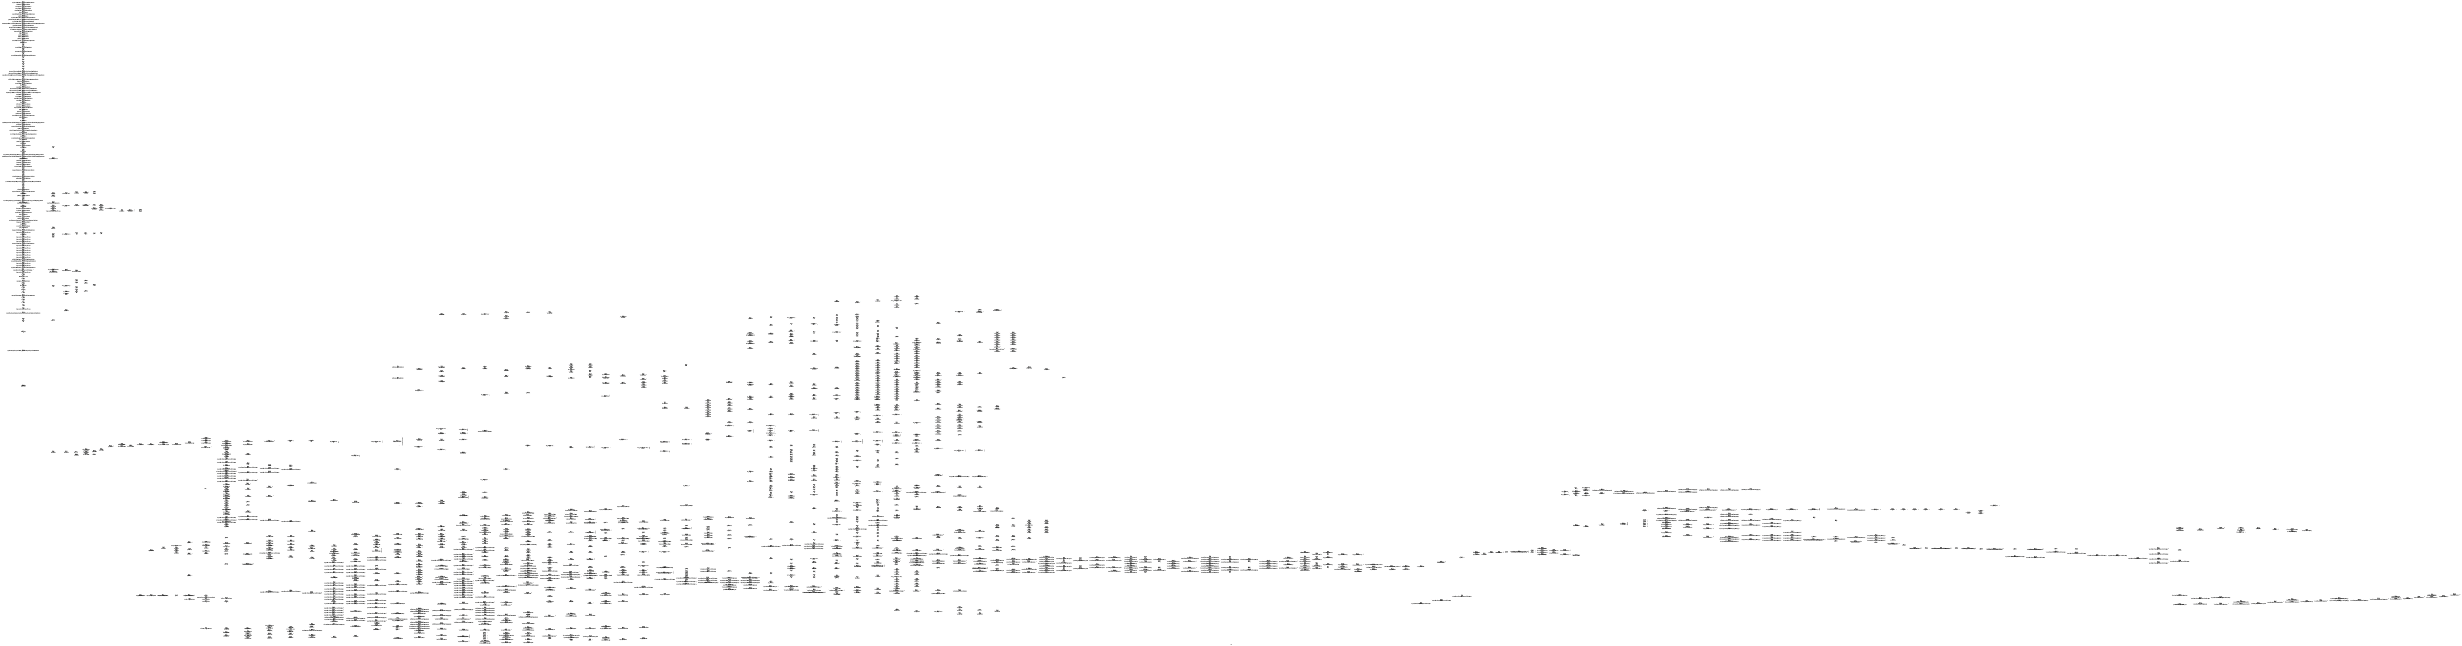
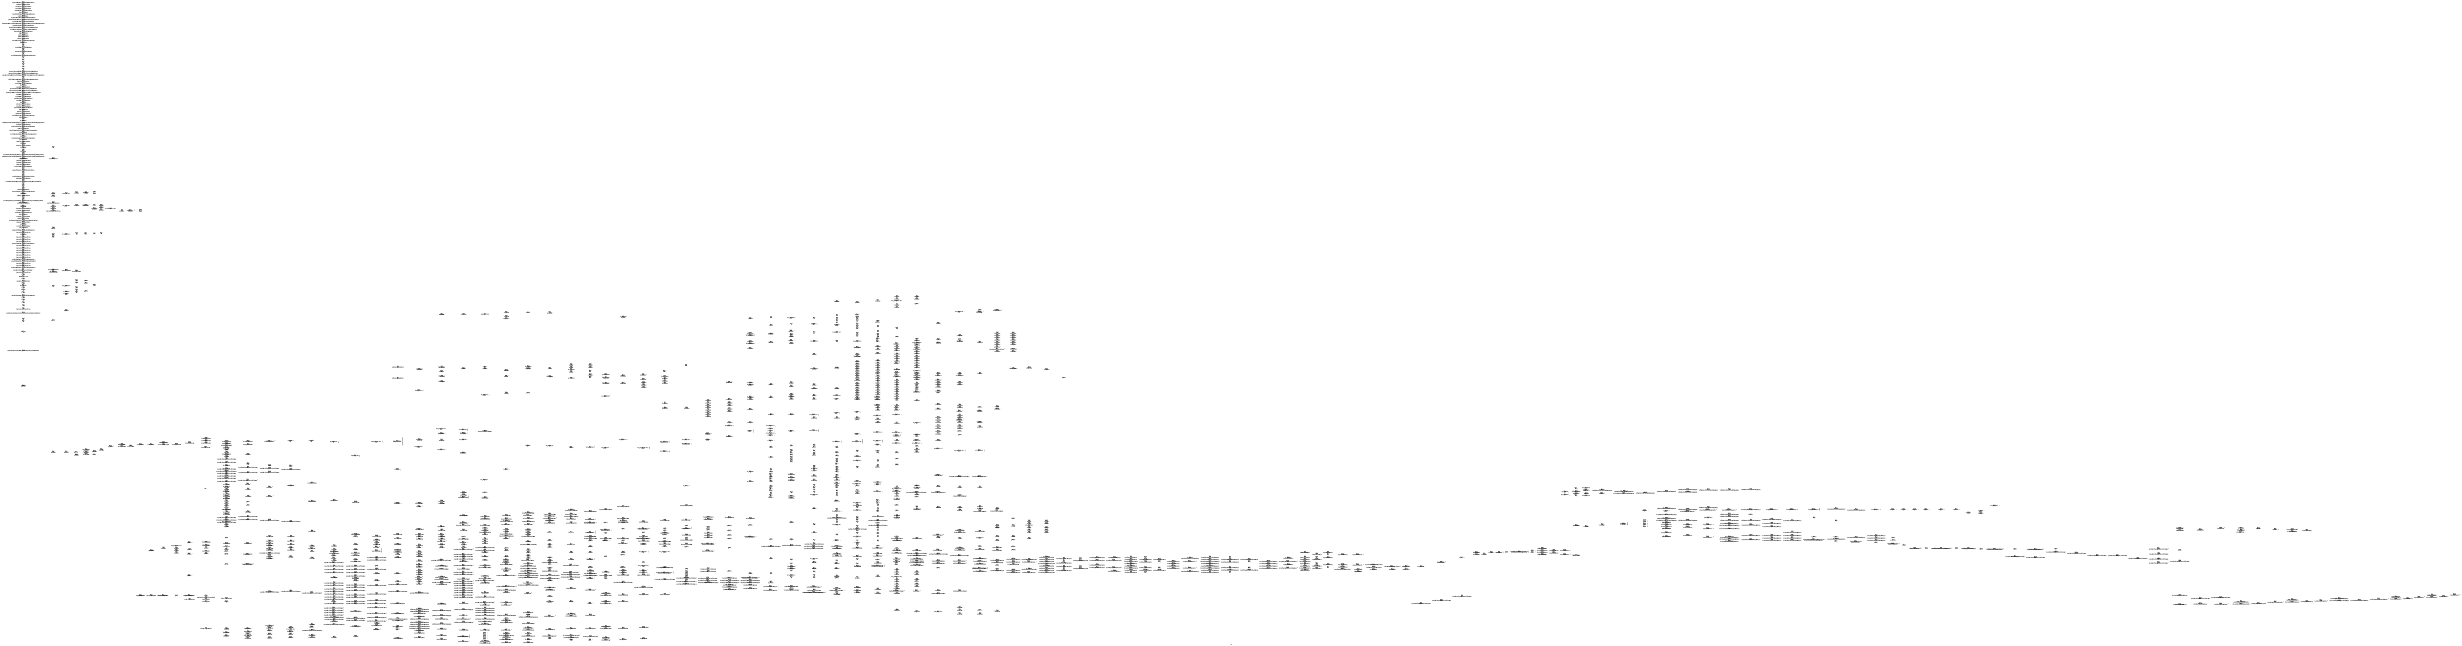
(2076, 549) -> none
